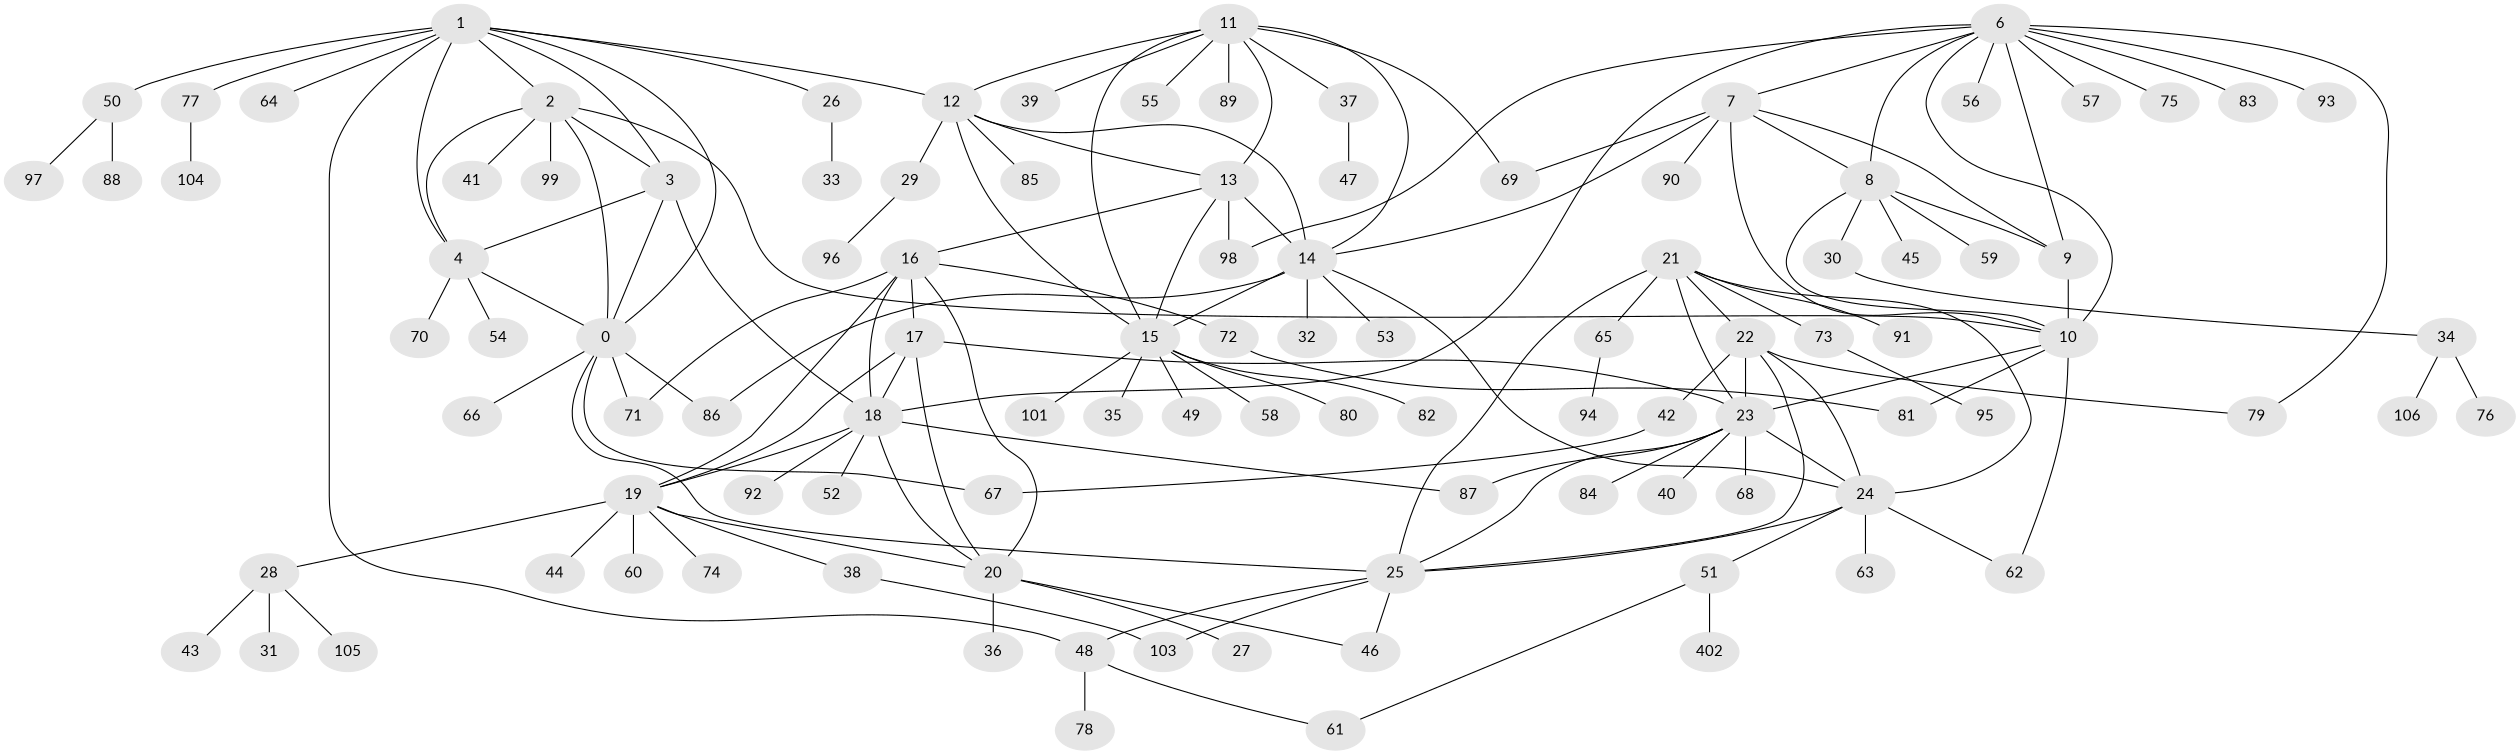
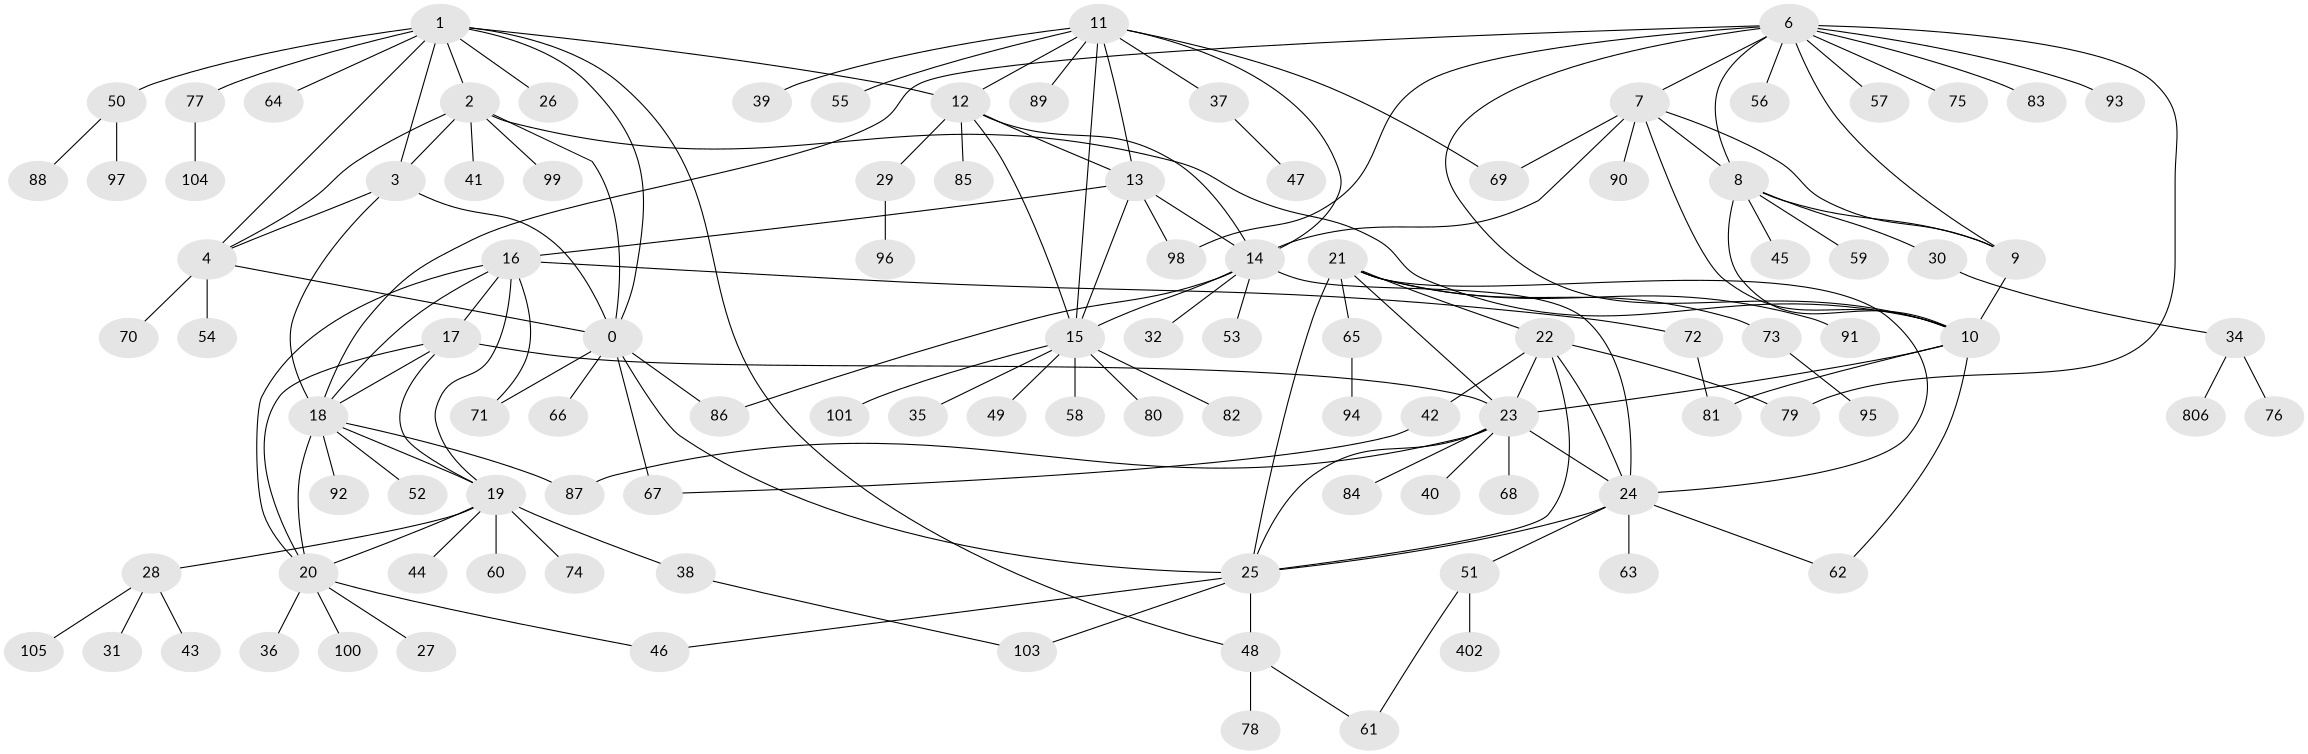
(832, 181) -> none
(2407, 416) -> (2196, 416)
none -> (348, 652)
